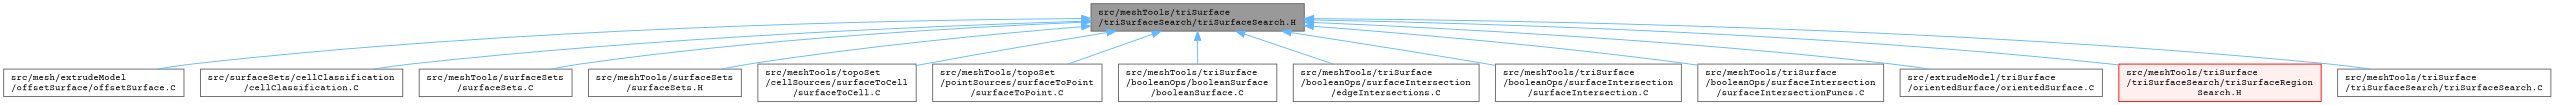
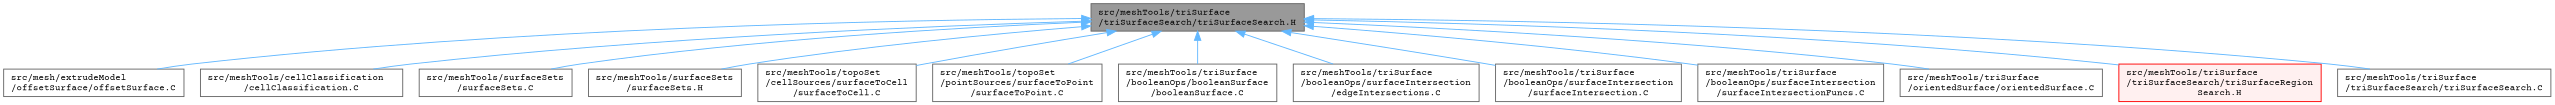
(302, 83) -> (302, 83)
(2001, 83) -> (2001, 83)
